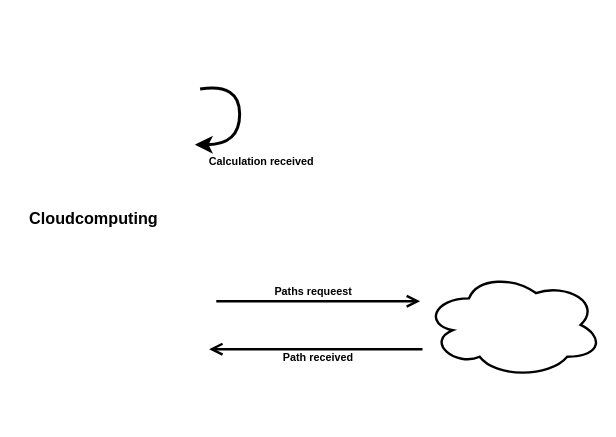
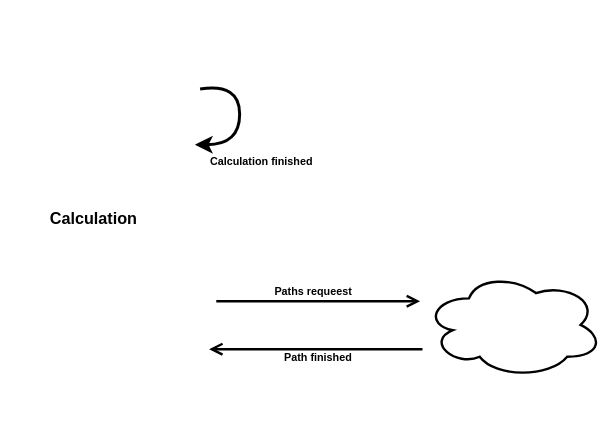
(262, 162) -> (262, 162)
(94, 219) -> (94, 219)
(318, 359) -> (318, 359)
